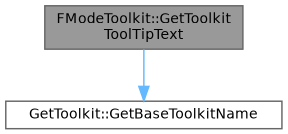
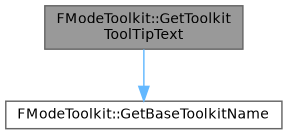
(144, 115) -> (144, 115)
